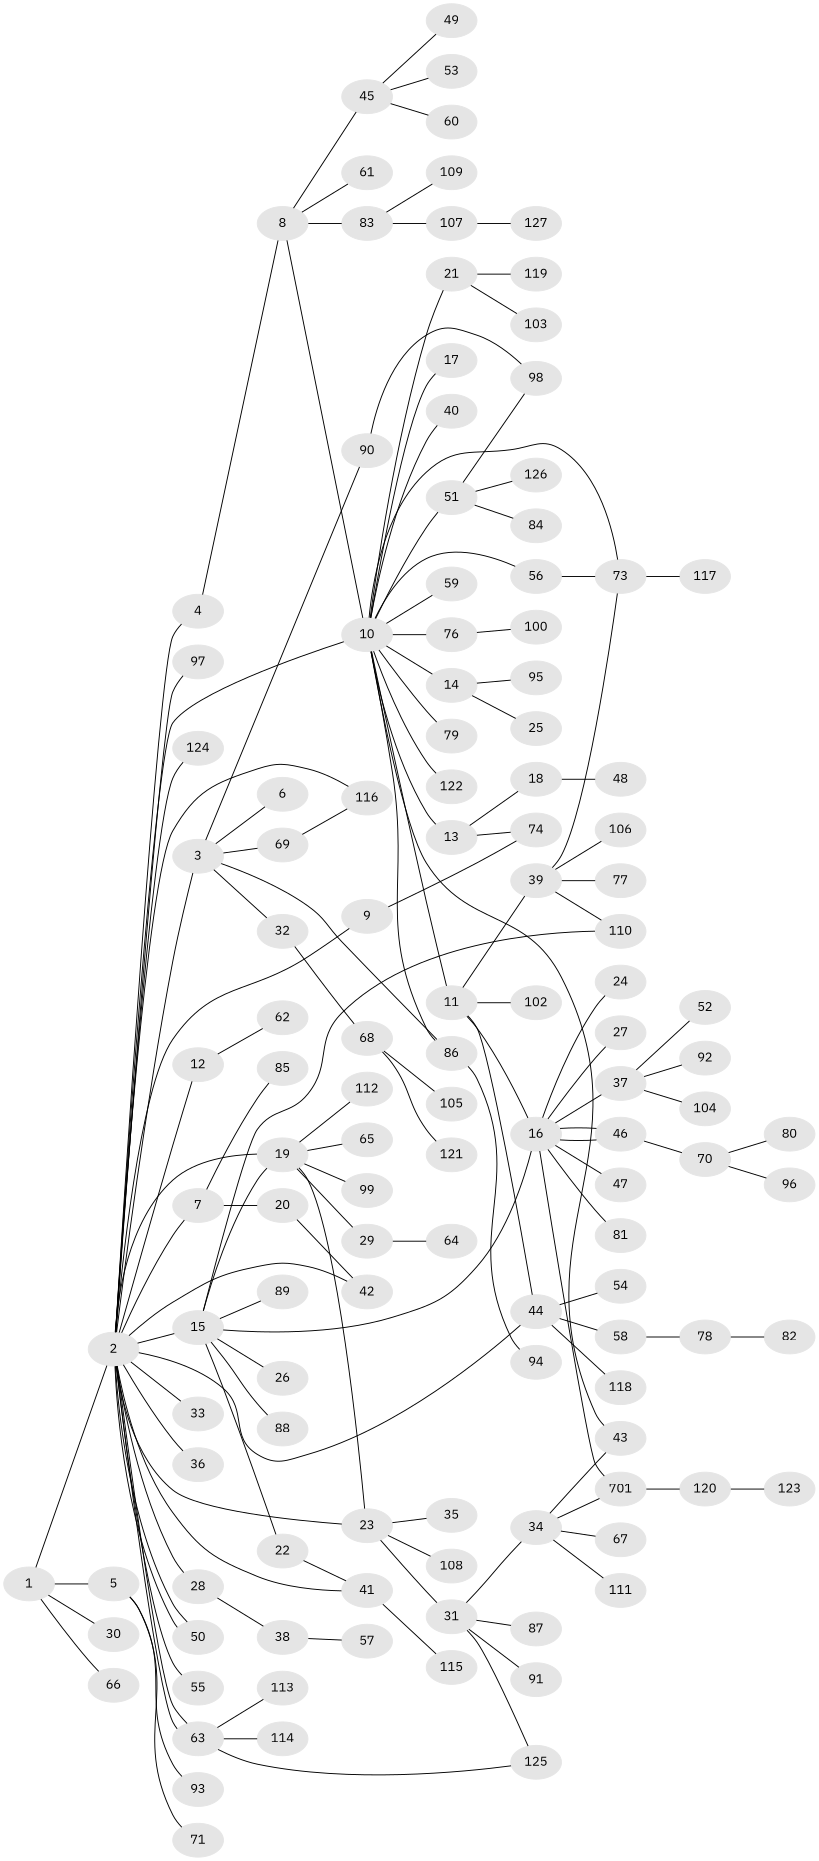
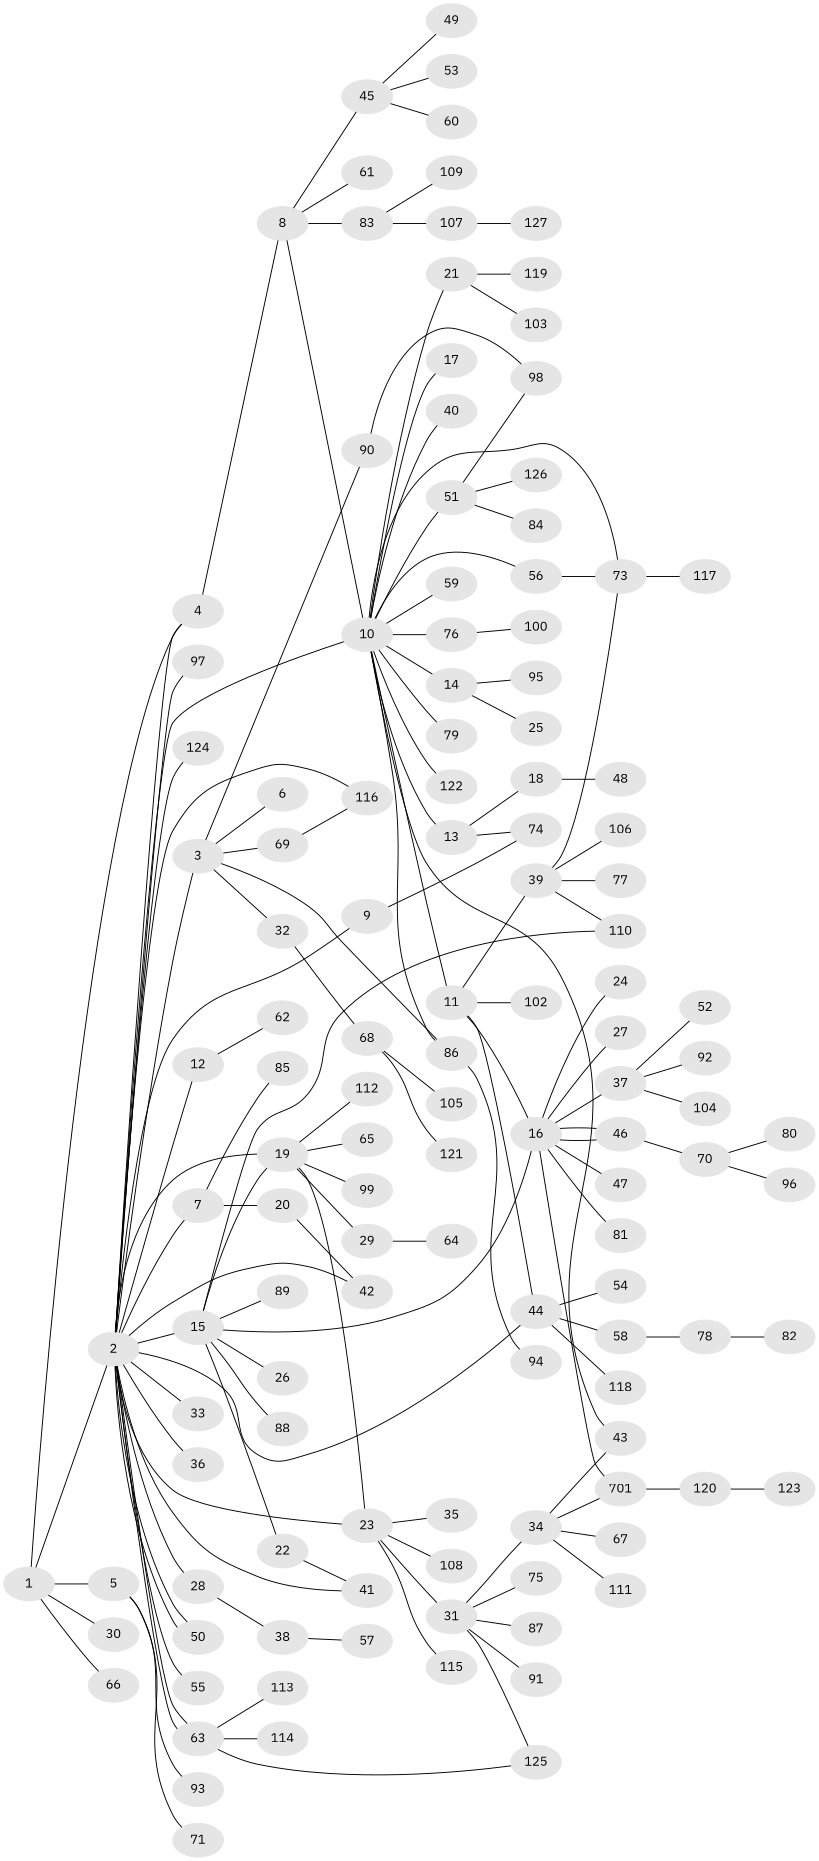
none -> (77, 1090)
none -> (536, 1578)
(409, 1629) -> (406, 1598)
